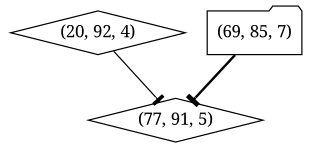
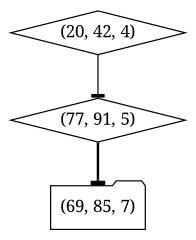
(98, 33) -> (98, 33)
(215, 76) -> (98, 161)
